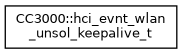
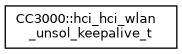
(91, 27) -> (91, 27)
